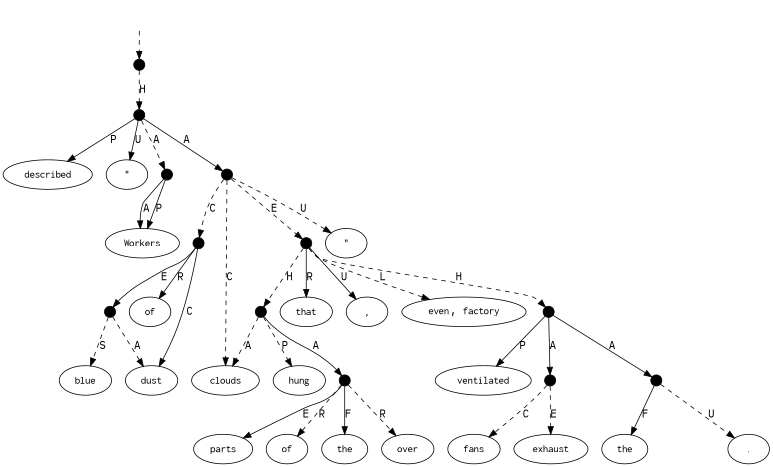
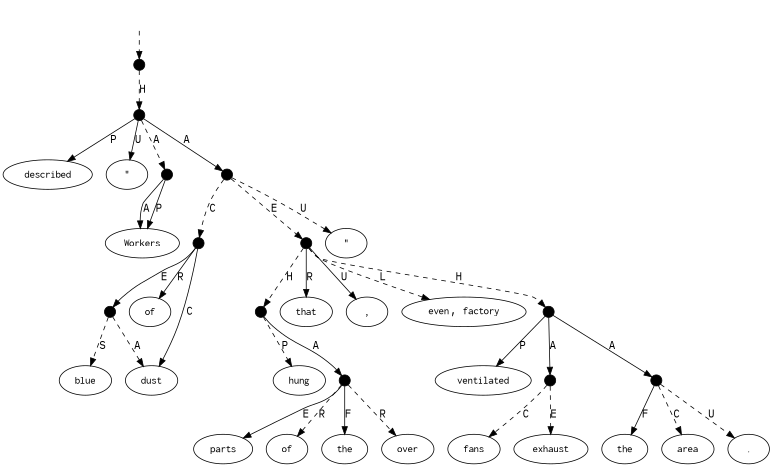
(225, 380) -> none
none -> (688, 449)
